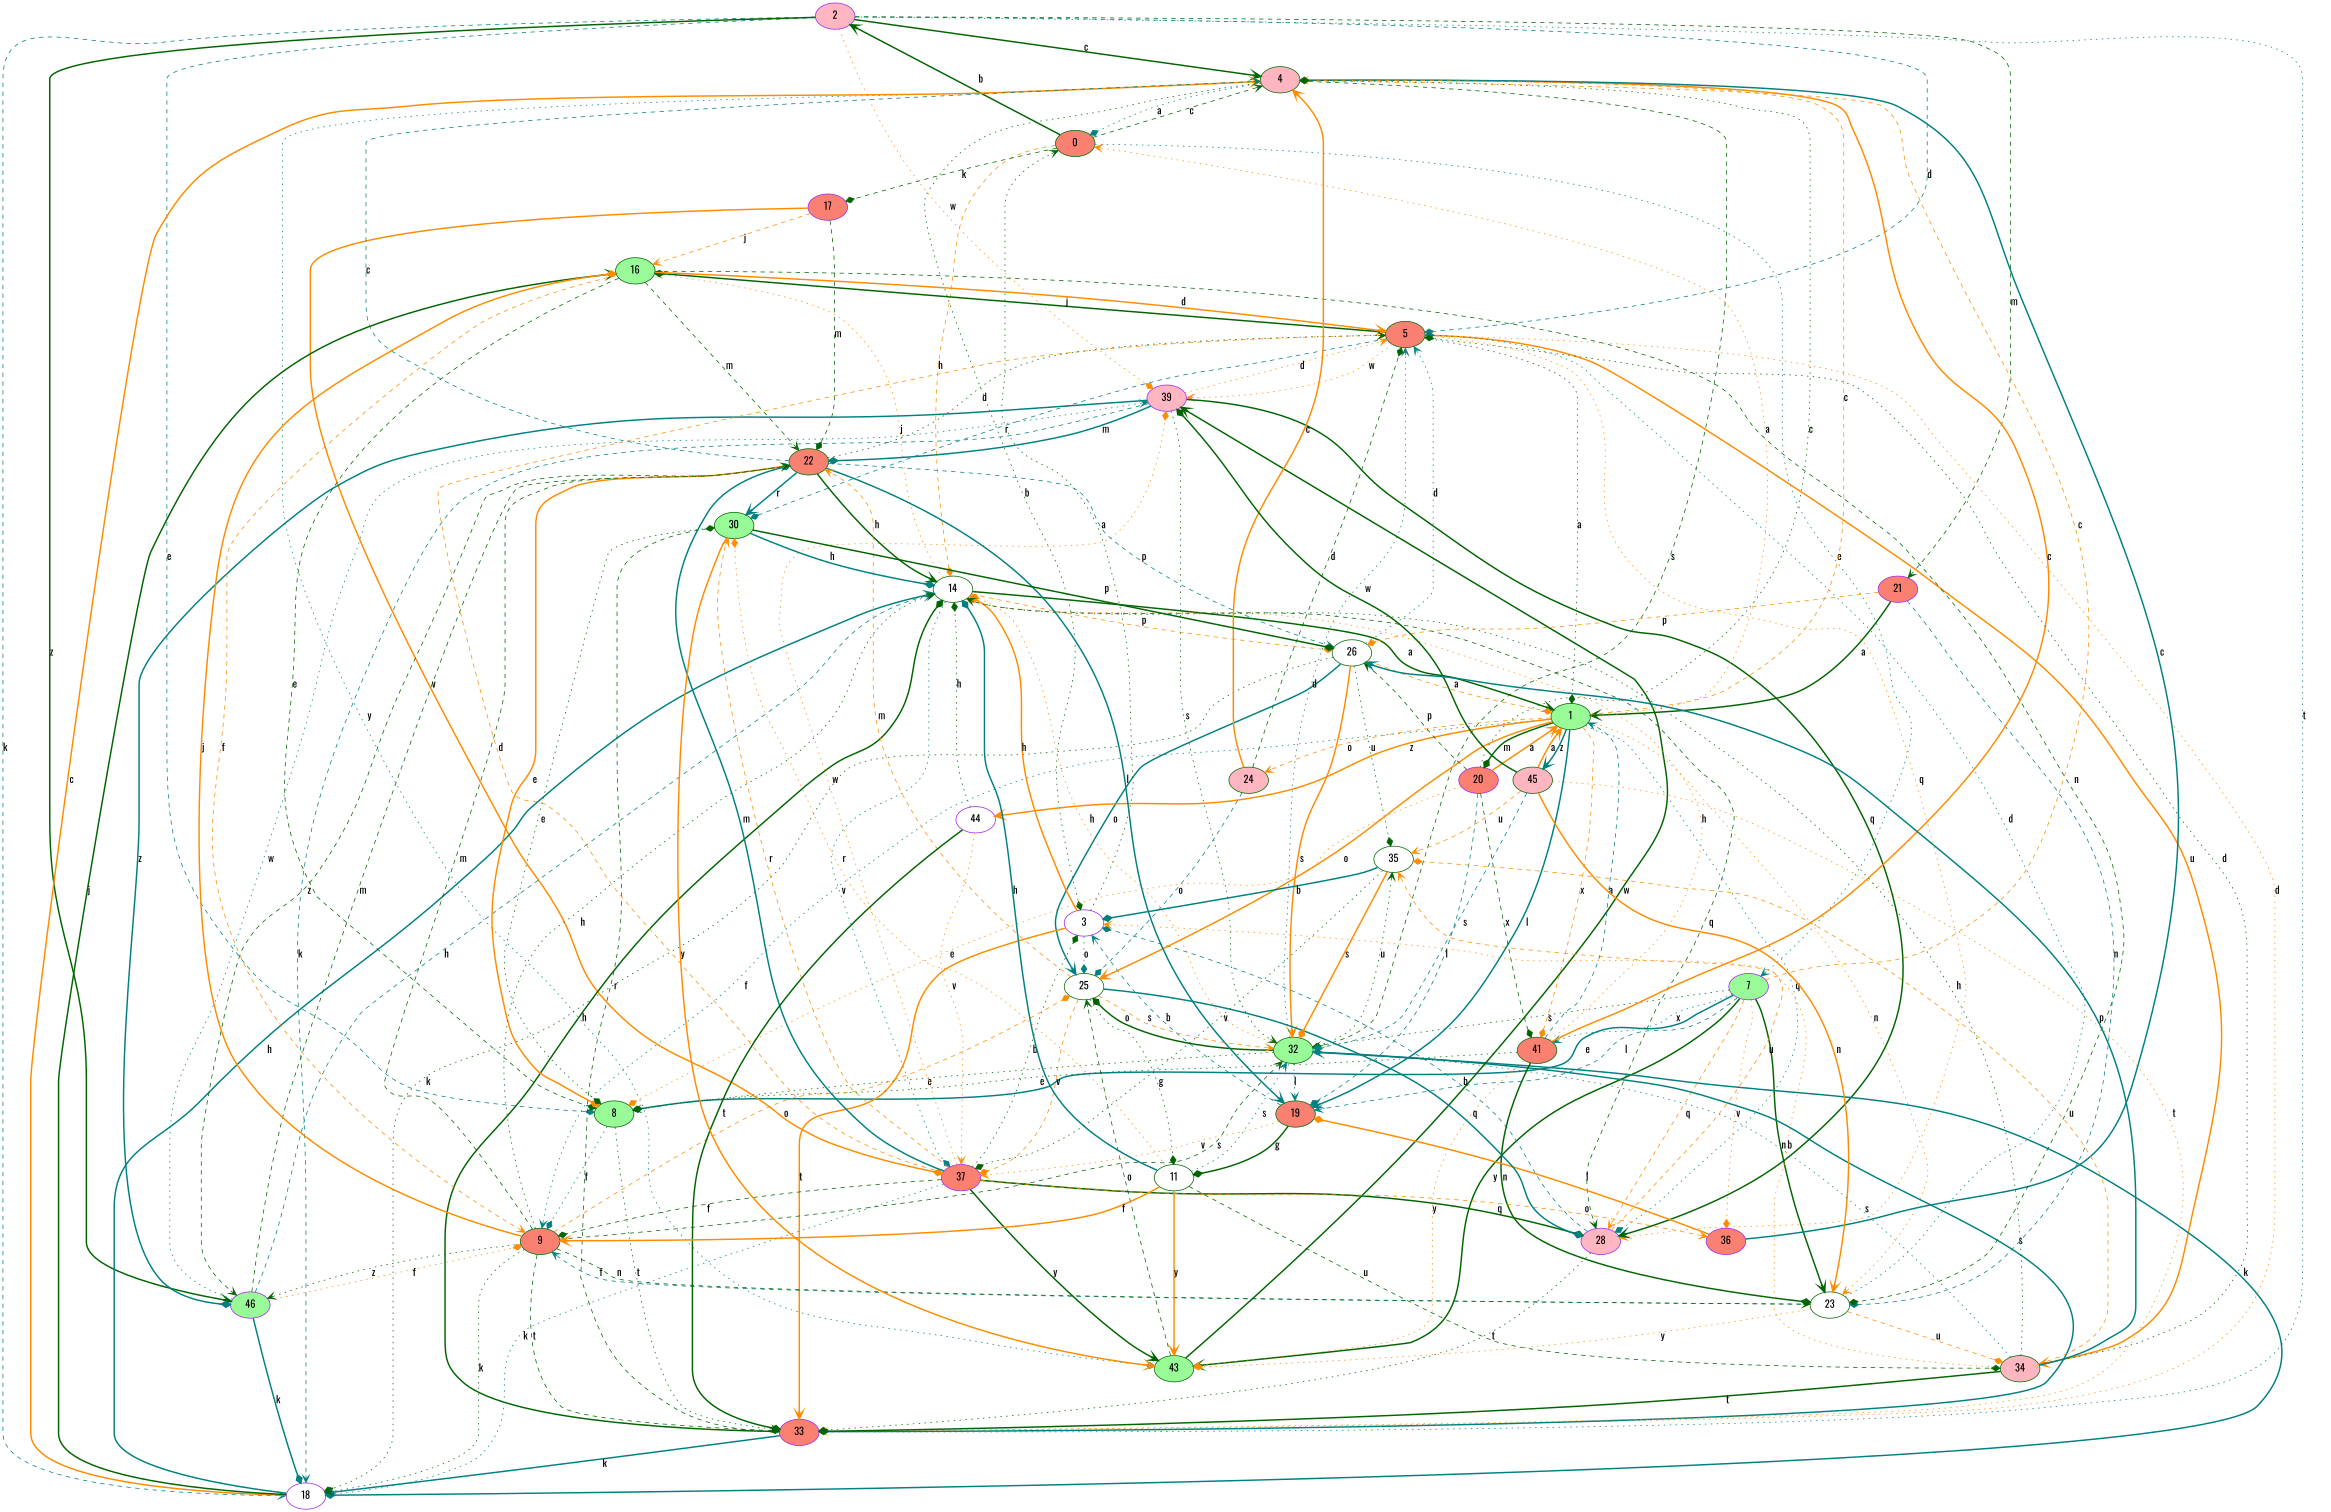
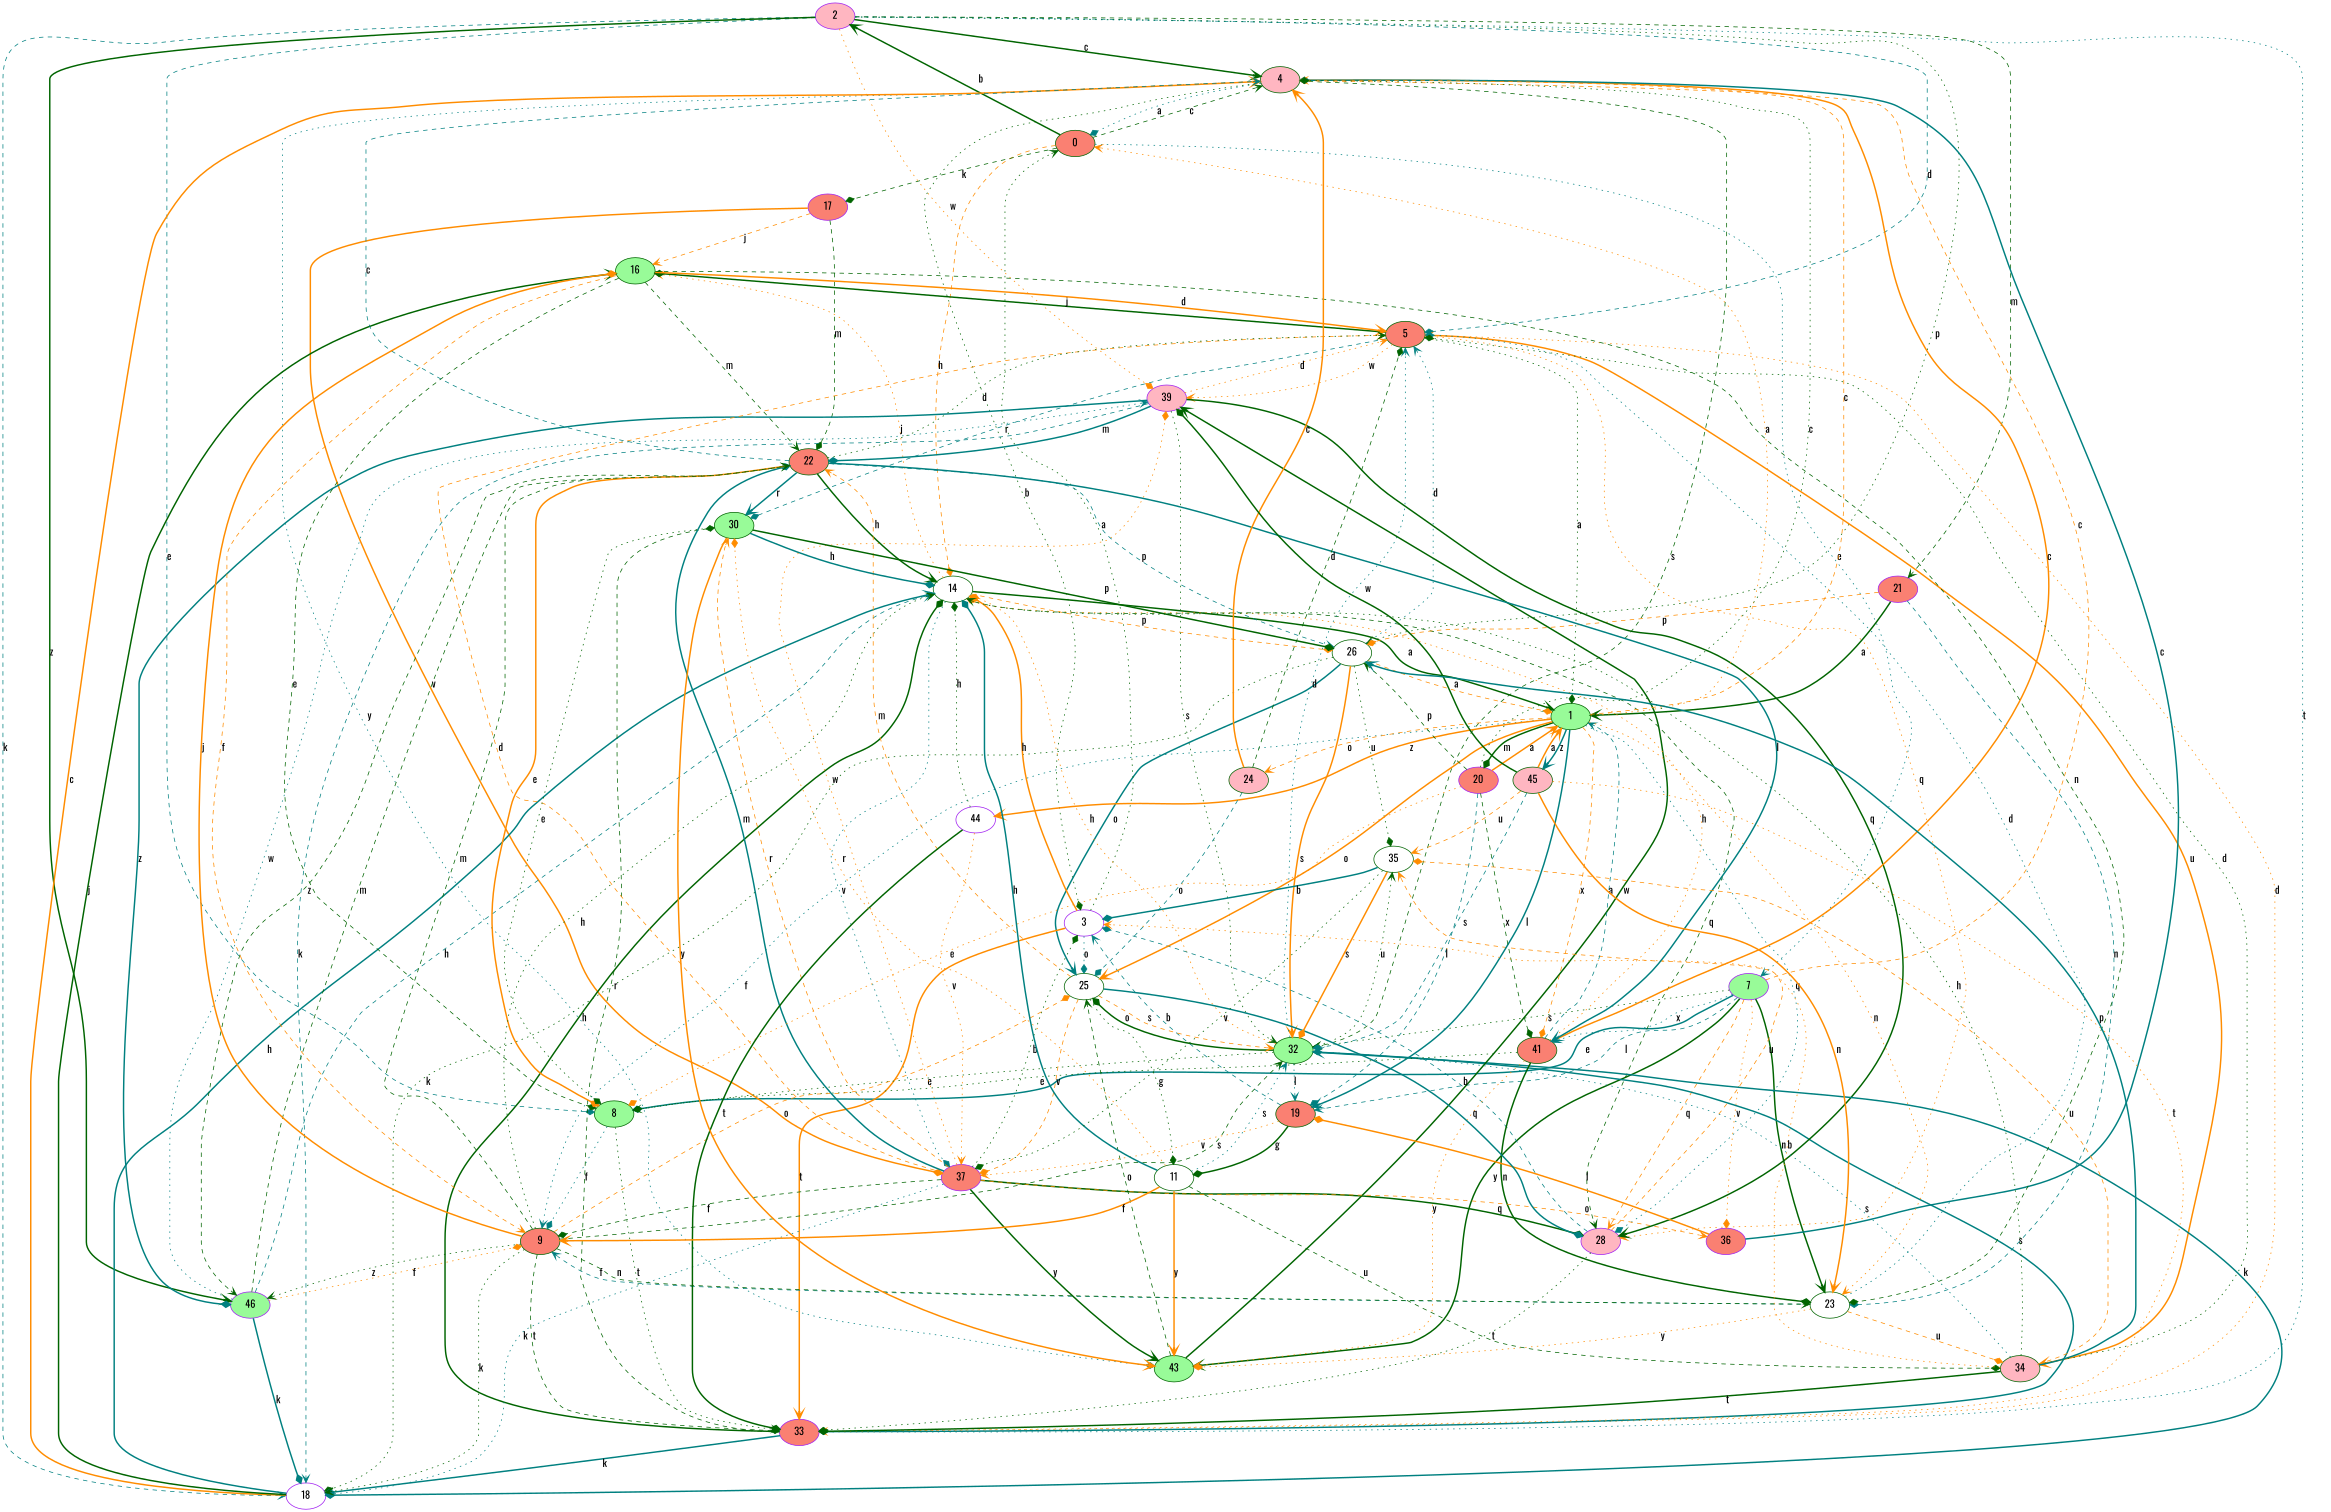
none -> (1890, 42)
(1115, 734) -> (1476, 593)
(1535, 1017) -> (1535, 1017)
